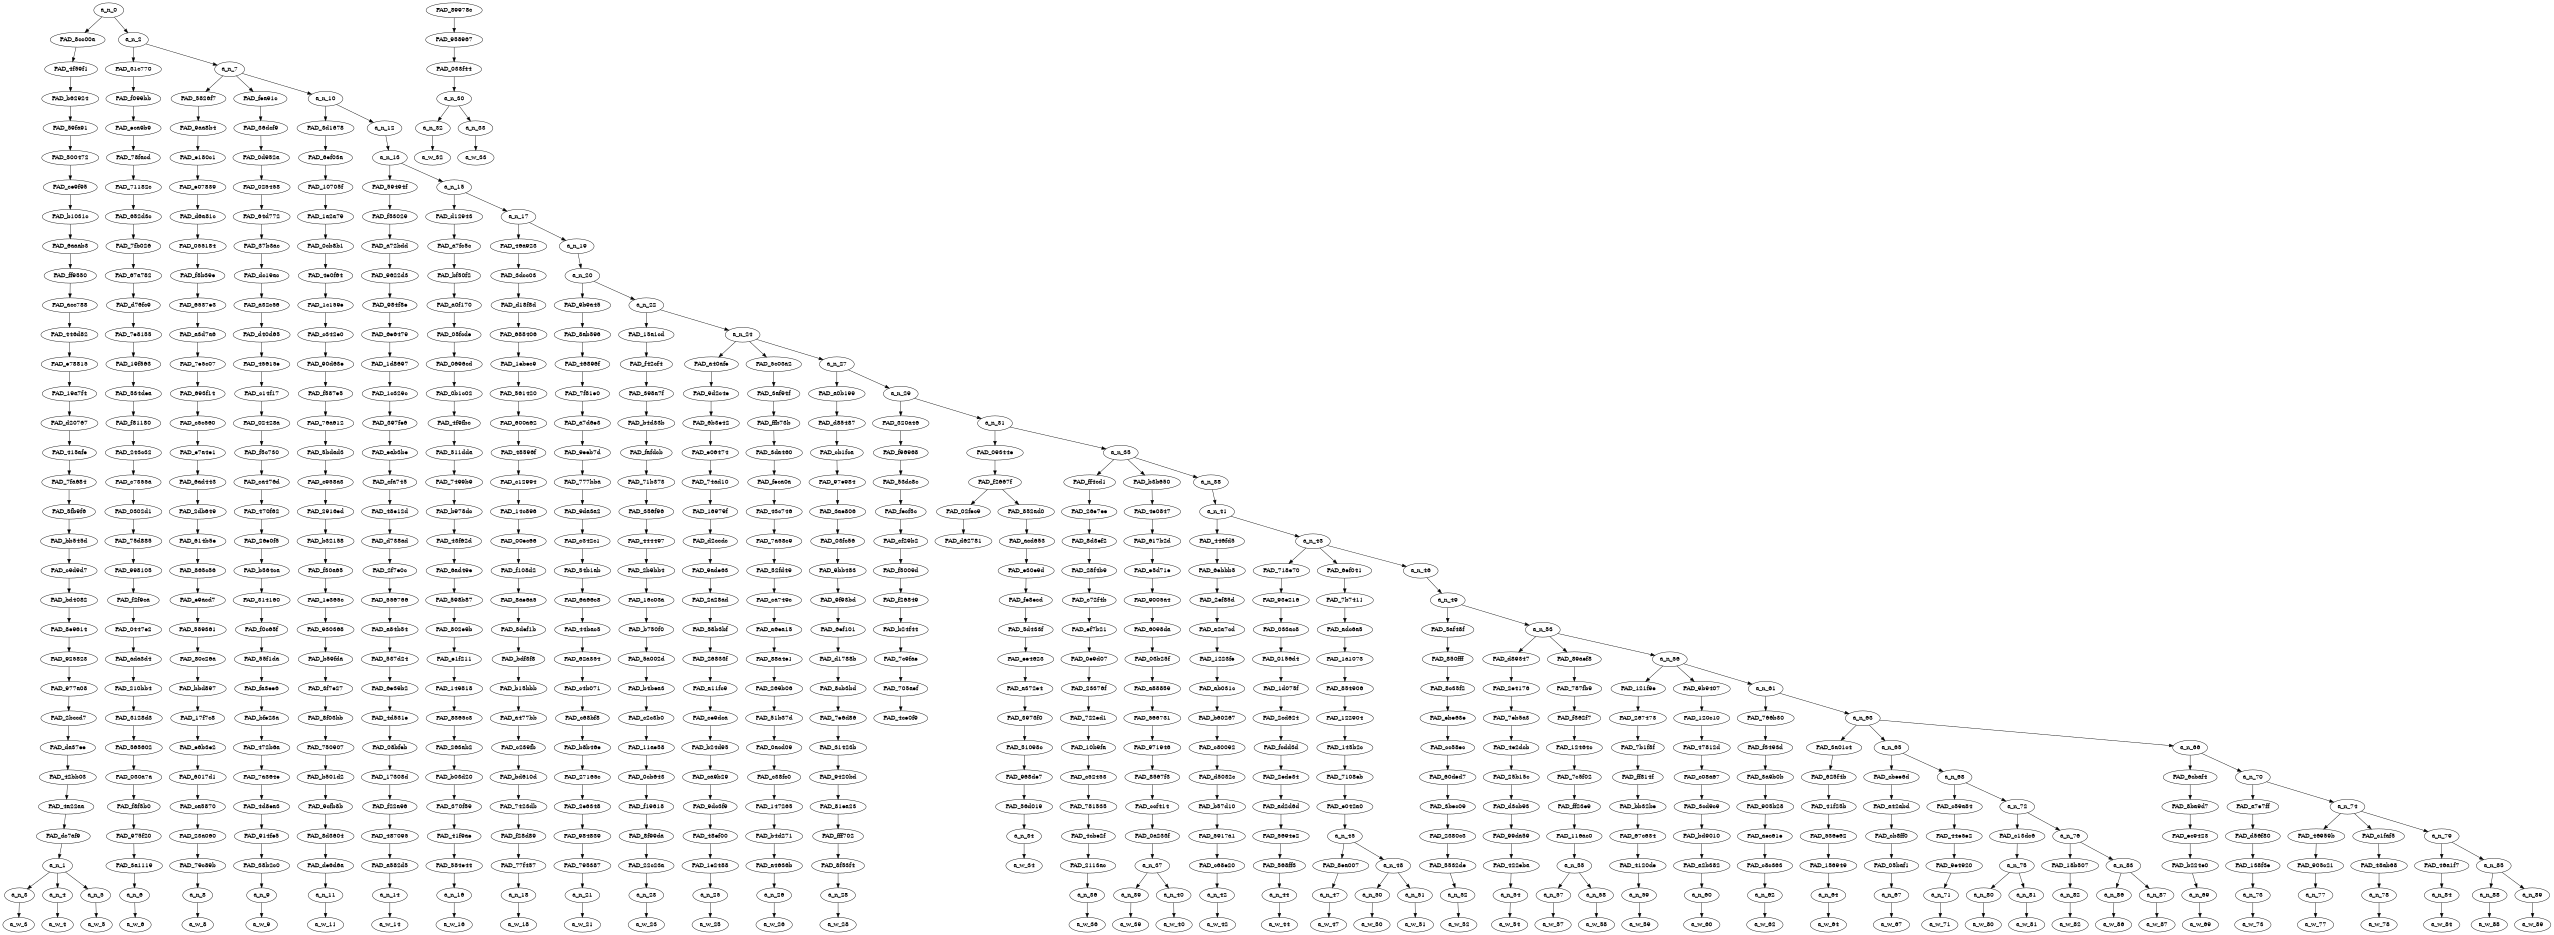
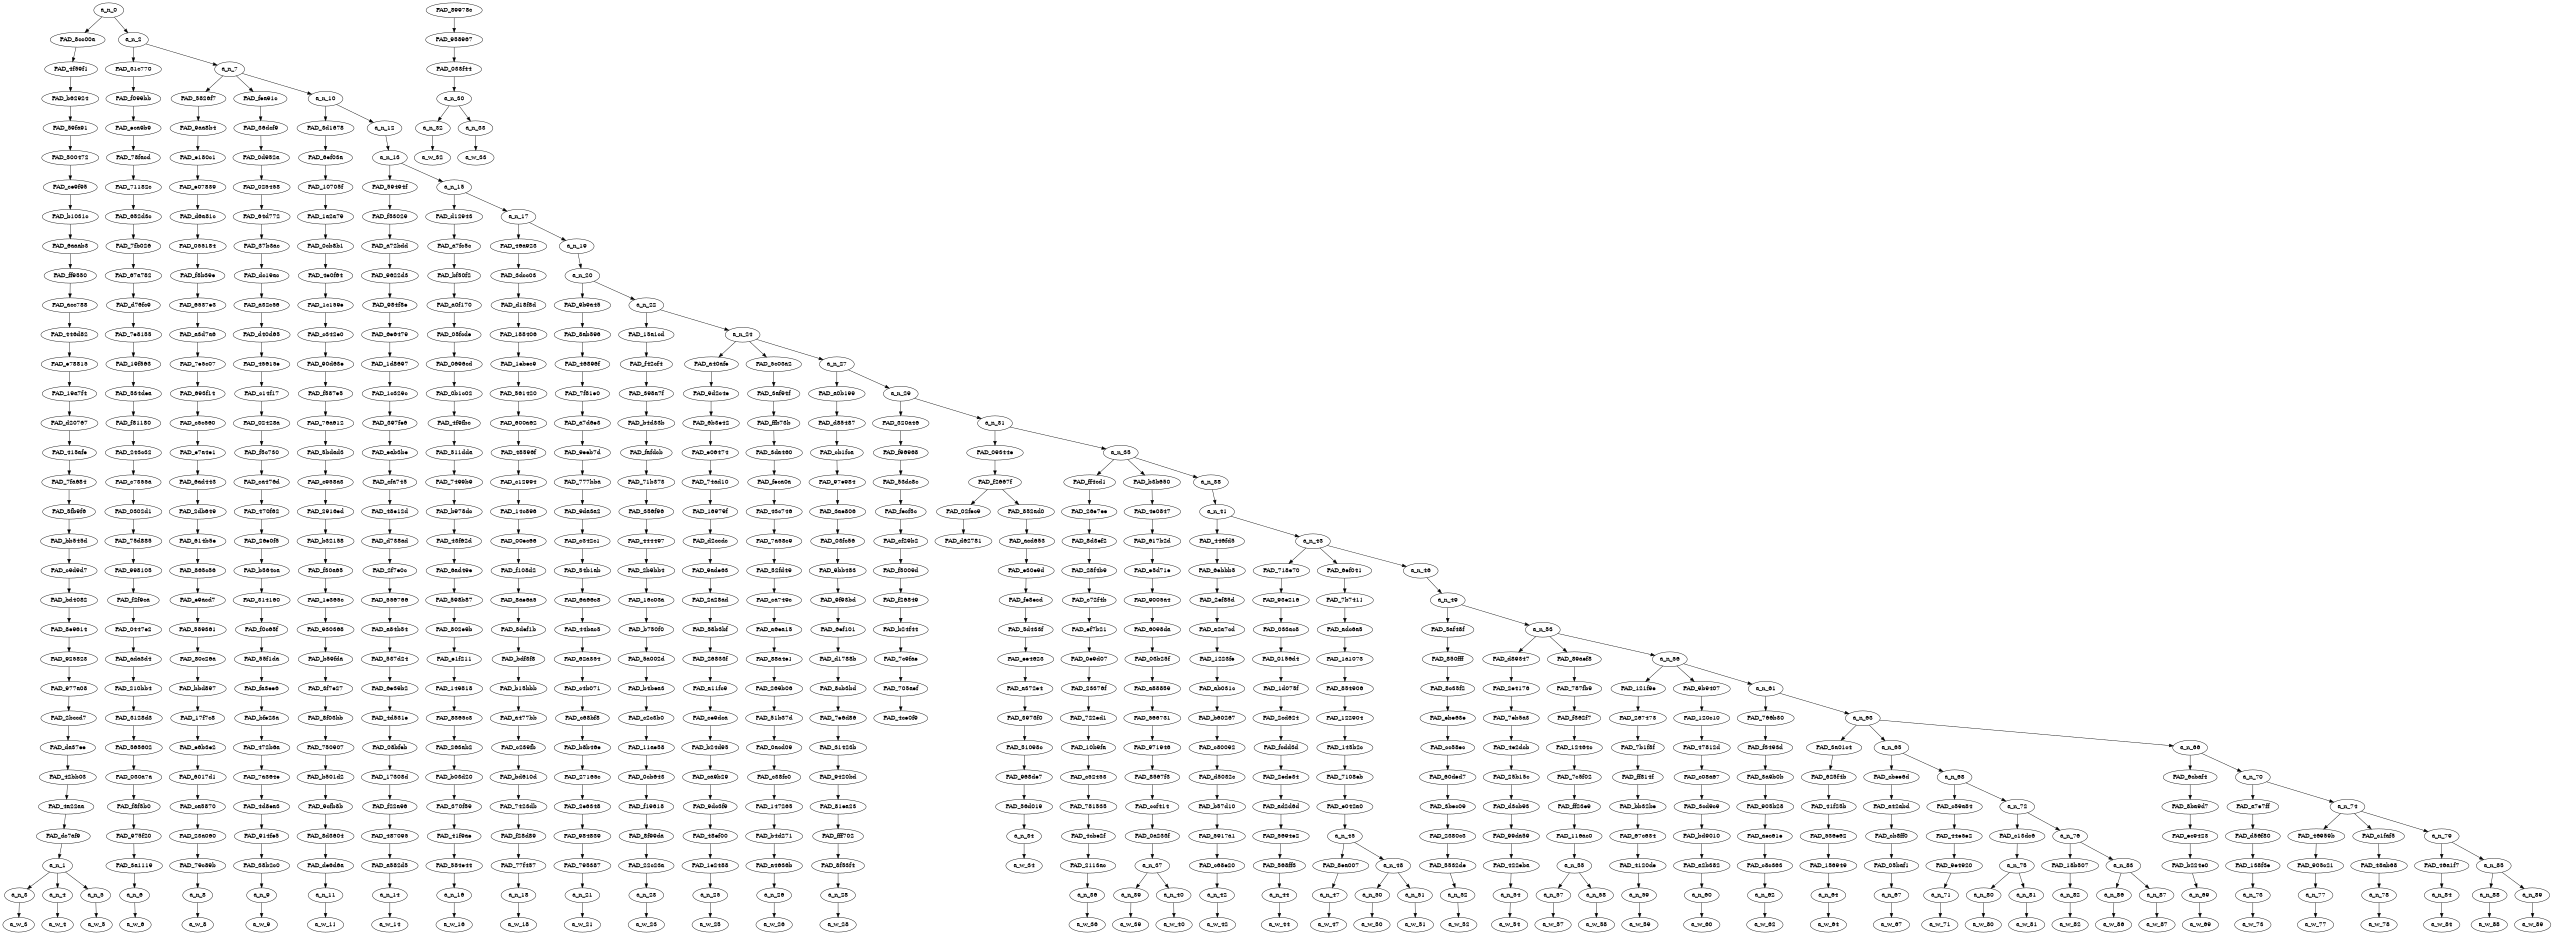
(519, 335) -> (519, 335)
